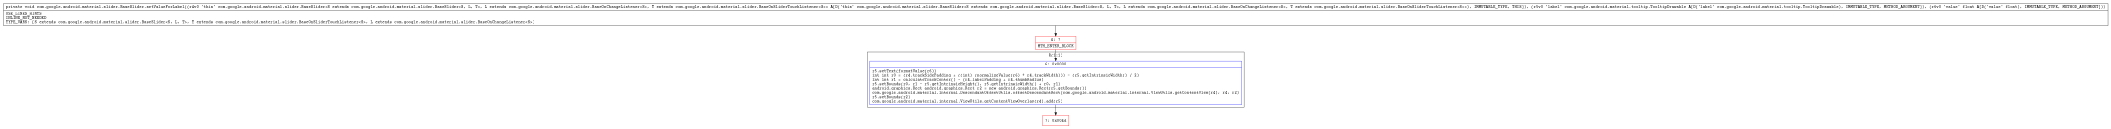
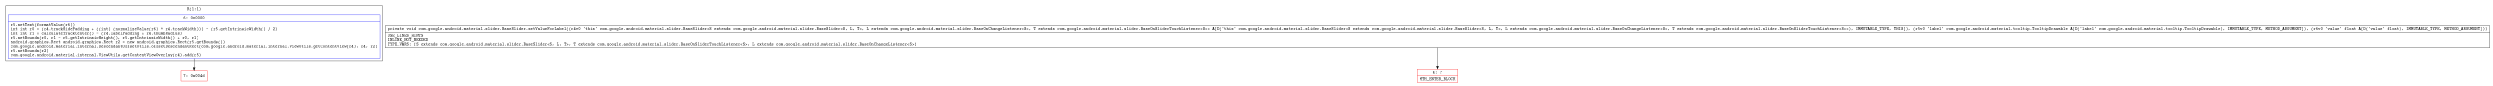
(1056, 54) -> none
